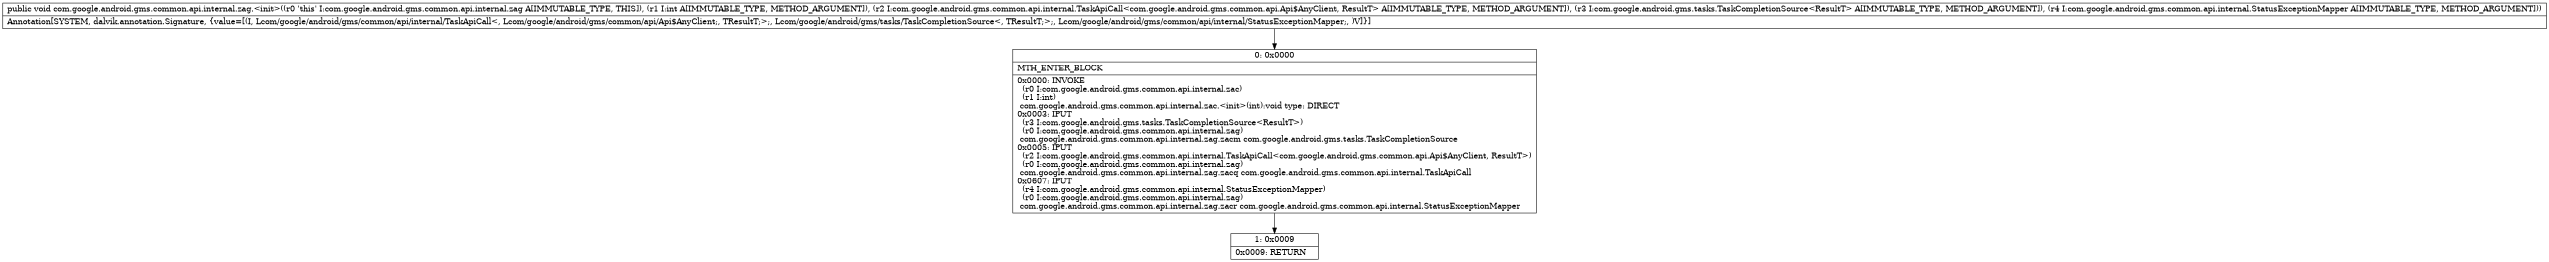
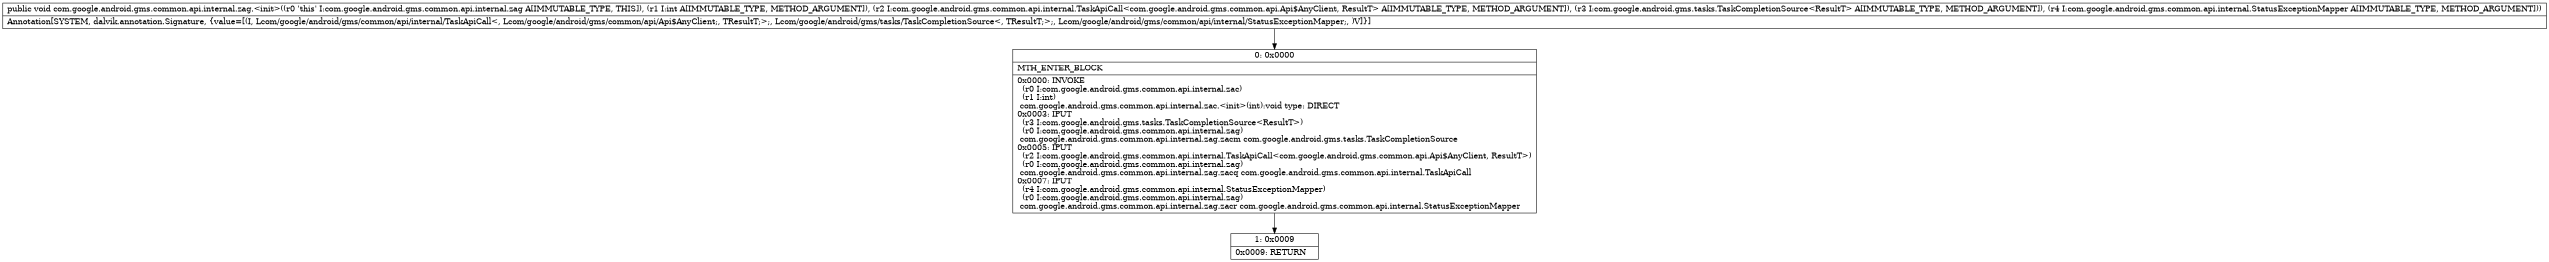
(1047, 181) -> (1047, 181)
